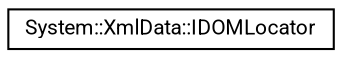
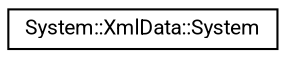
(171, 29) -> (143, 29)
